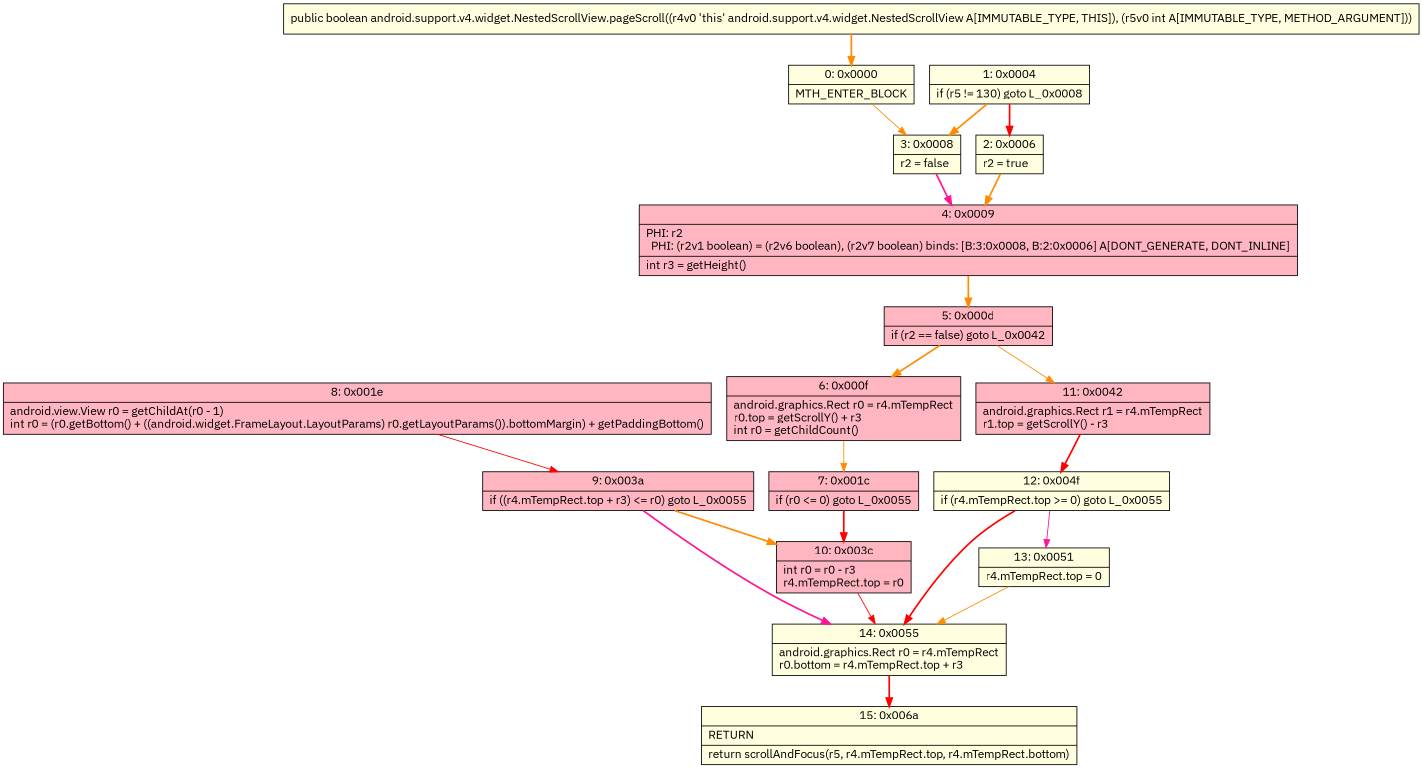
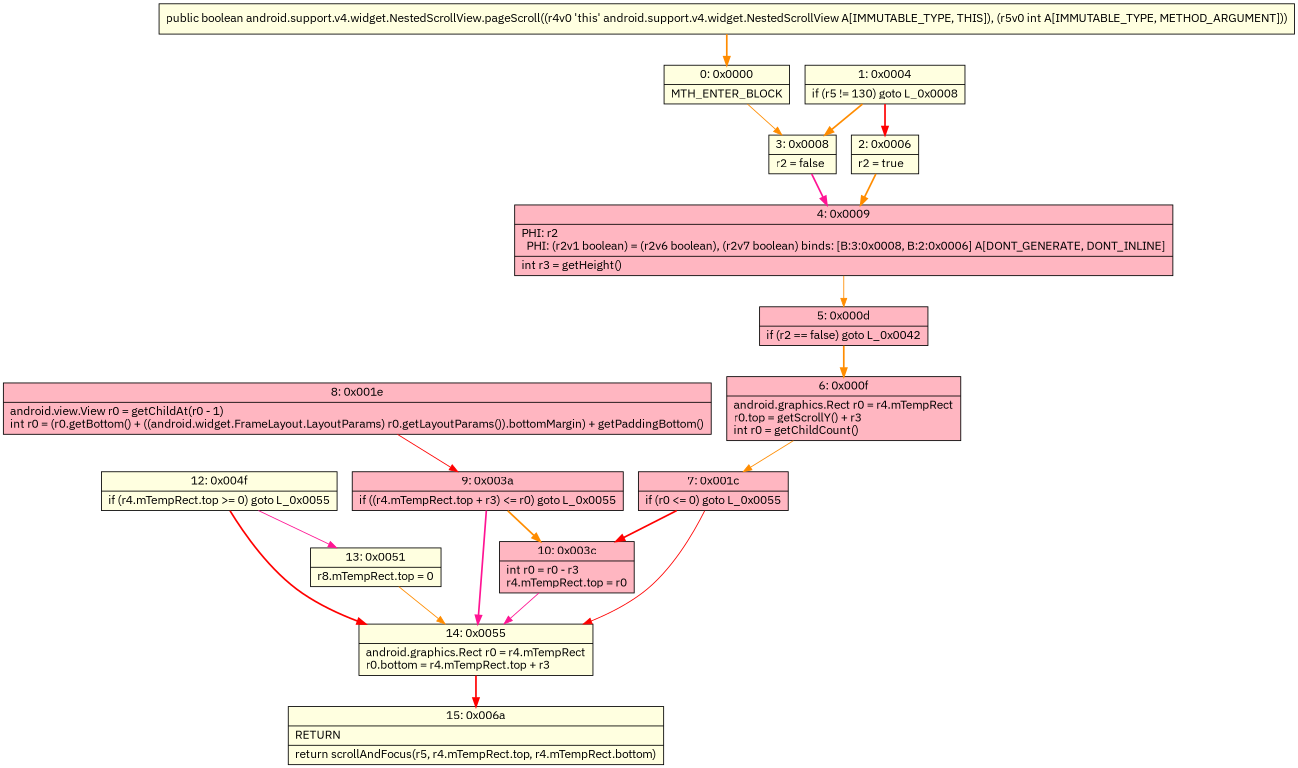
(968, 287) -> (844, 287)
(1093, 409) -> none
(1044, 577) -> (376, 577)
none -> (659, 578)
(864, 605) -> (525, 606)
